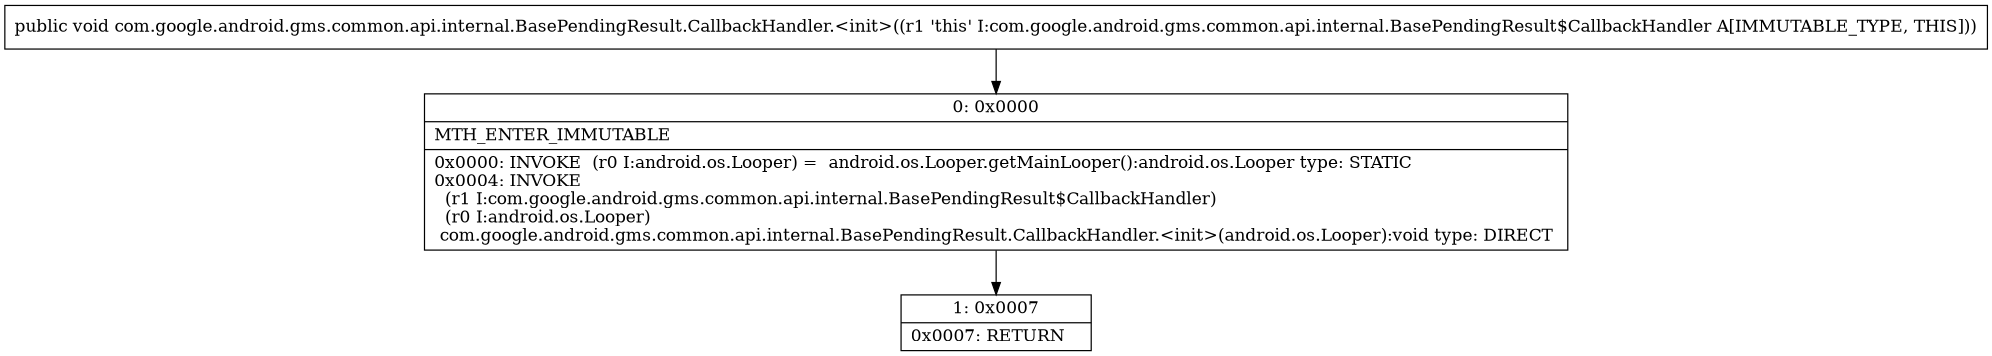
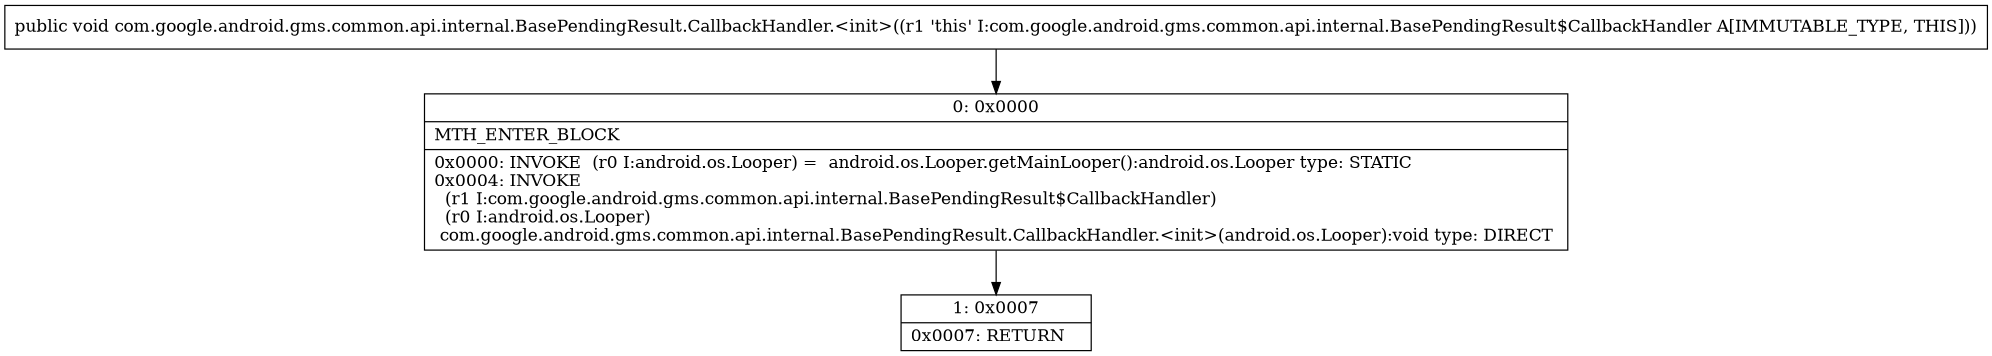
(553, 135) -> (527, 135)
